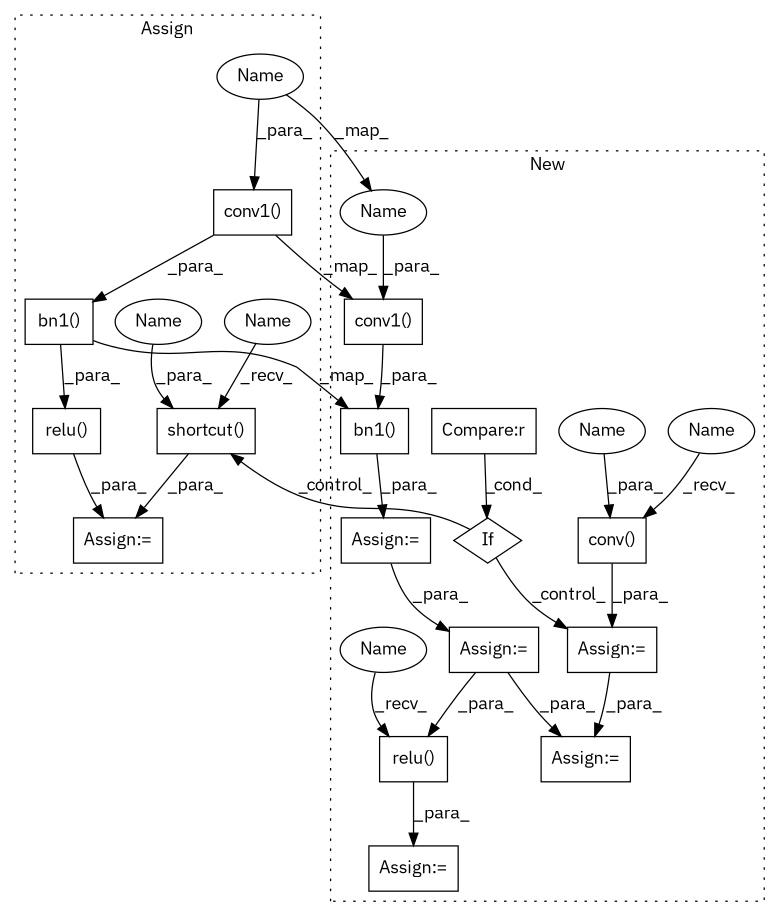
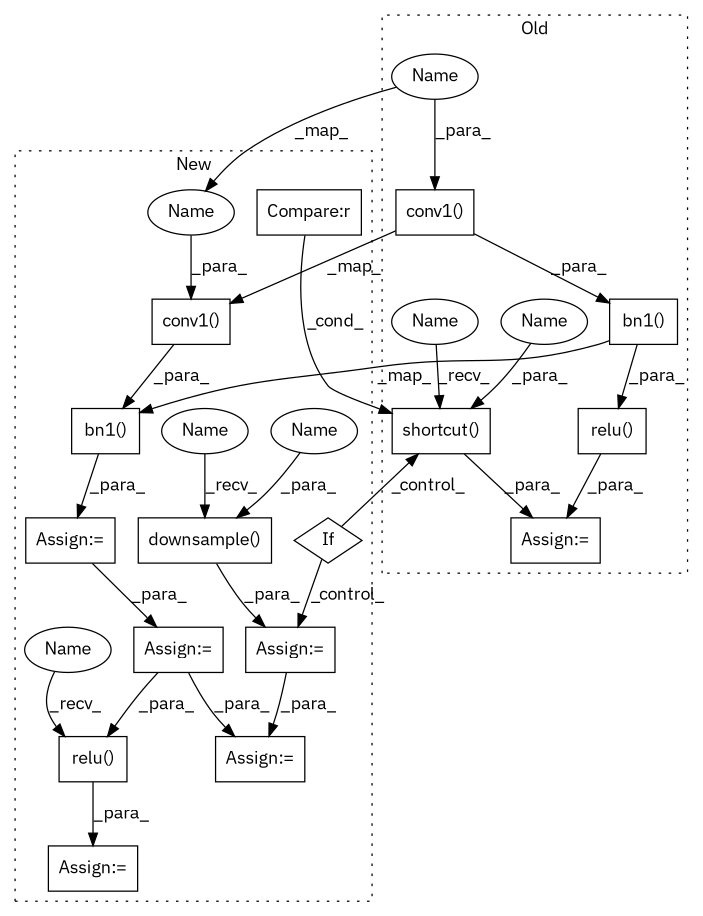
(168, 30) -> (535, 30)
(486, 480) -> (307, 341)
(612, 540) -> (205, 540)
